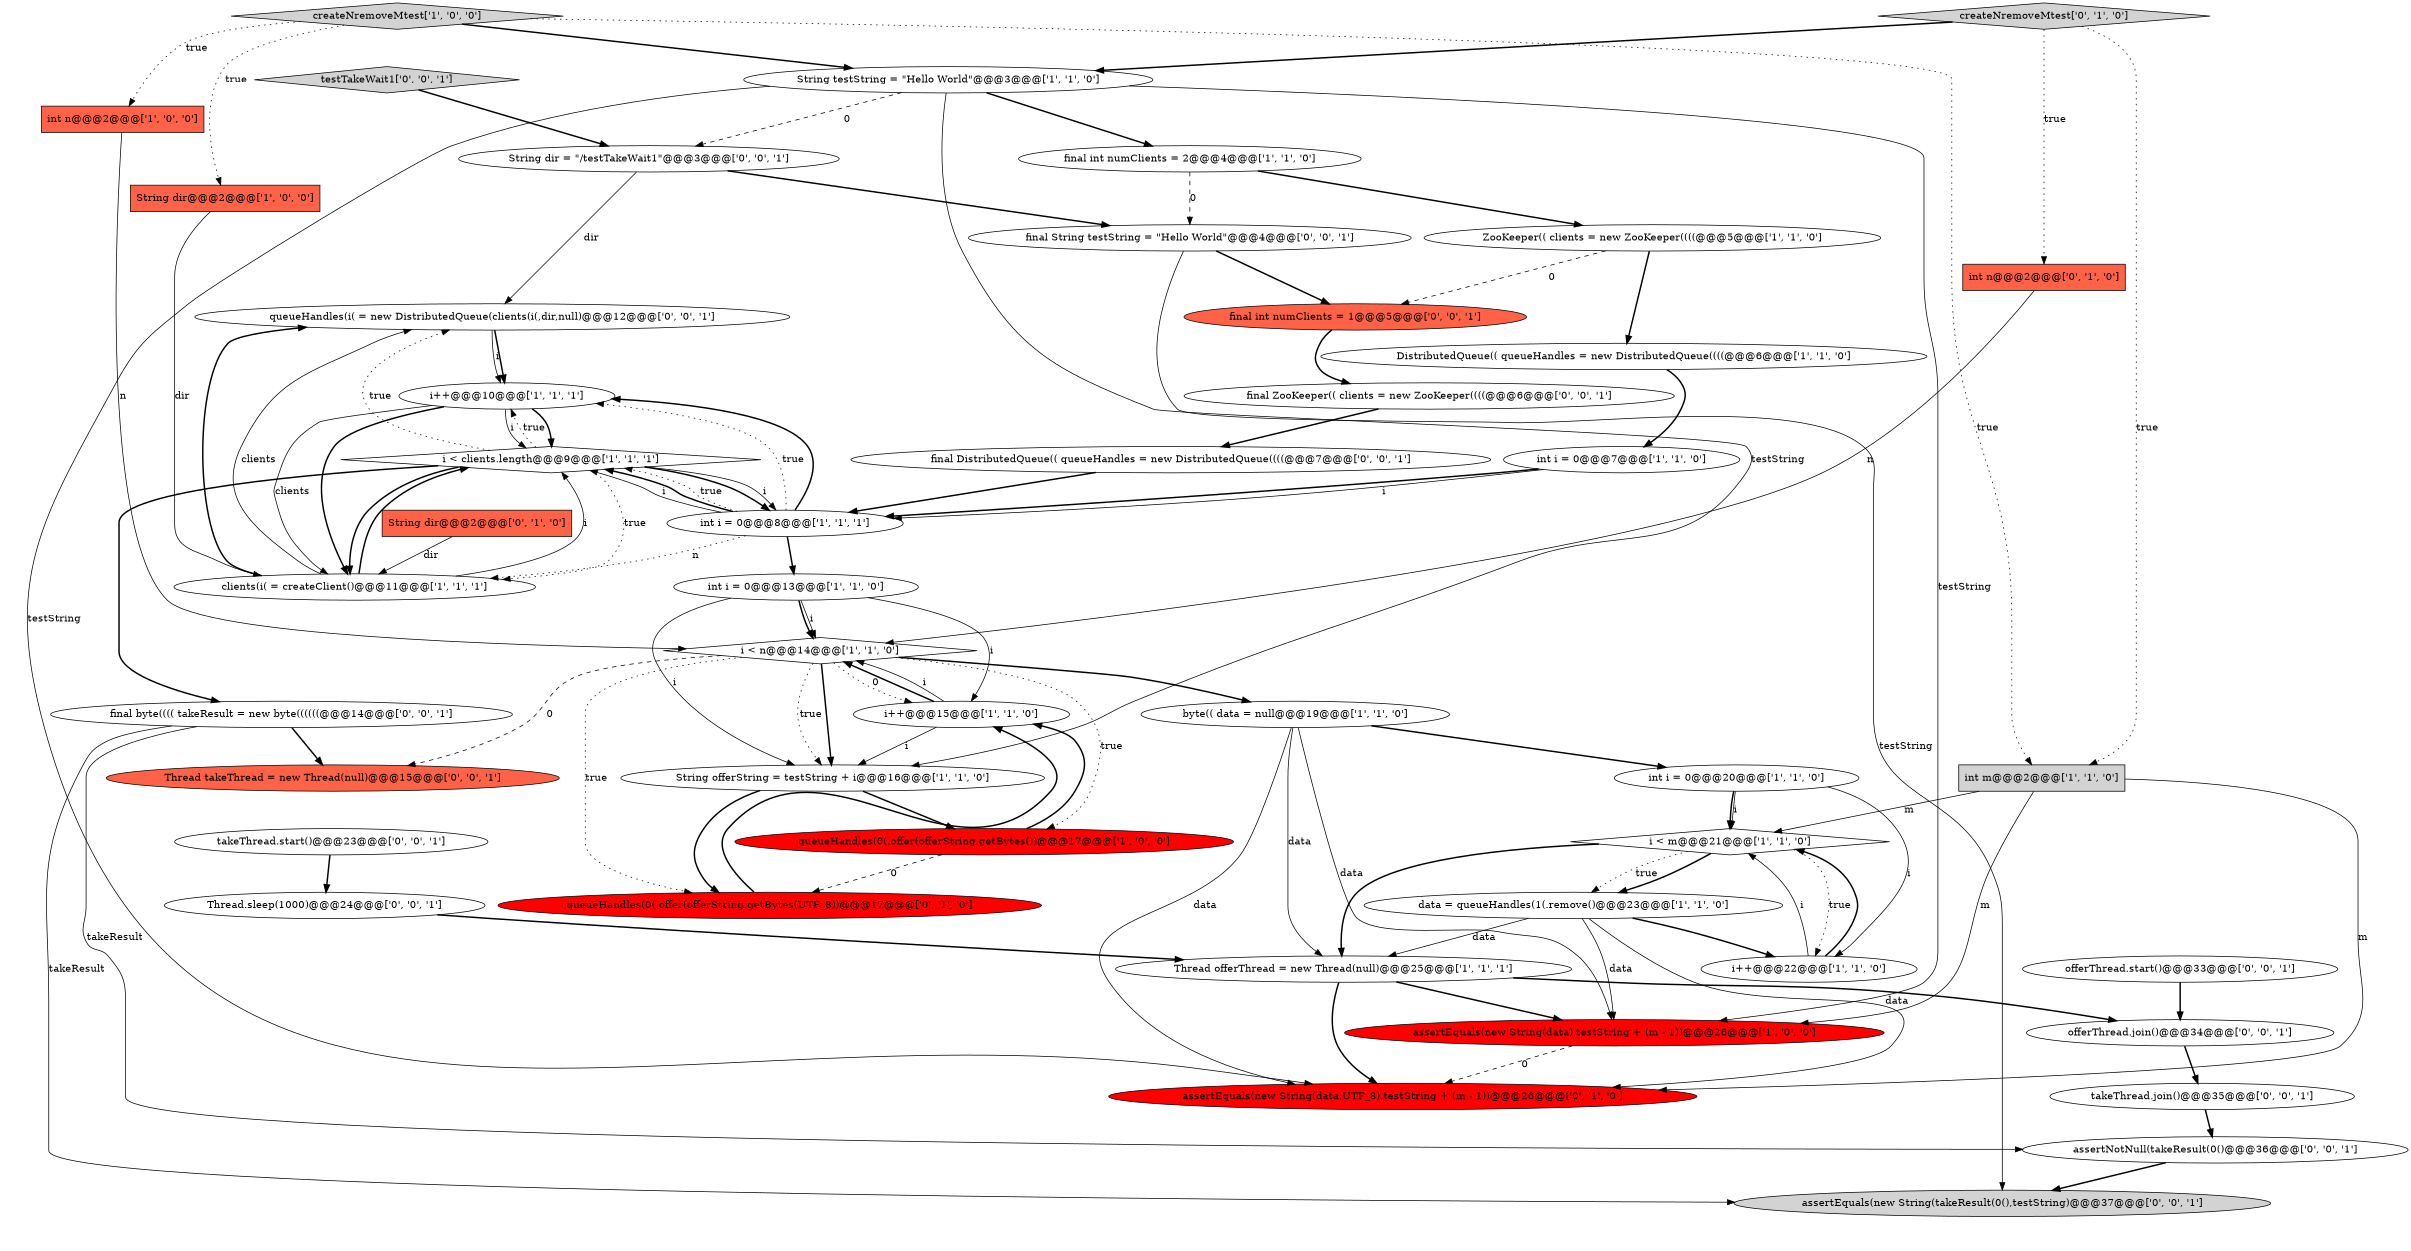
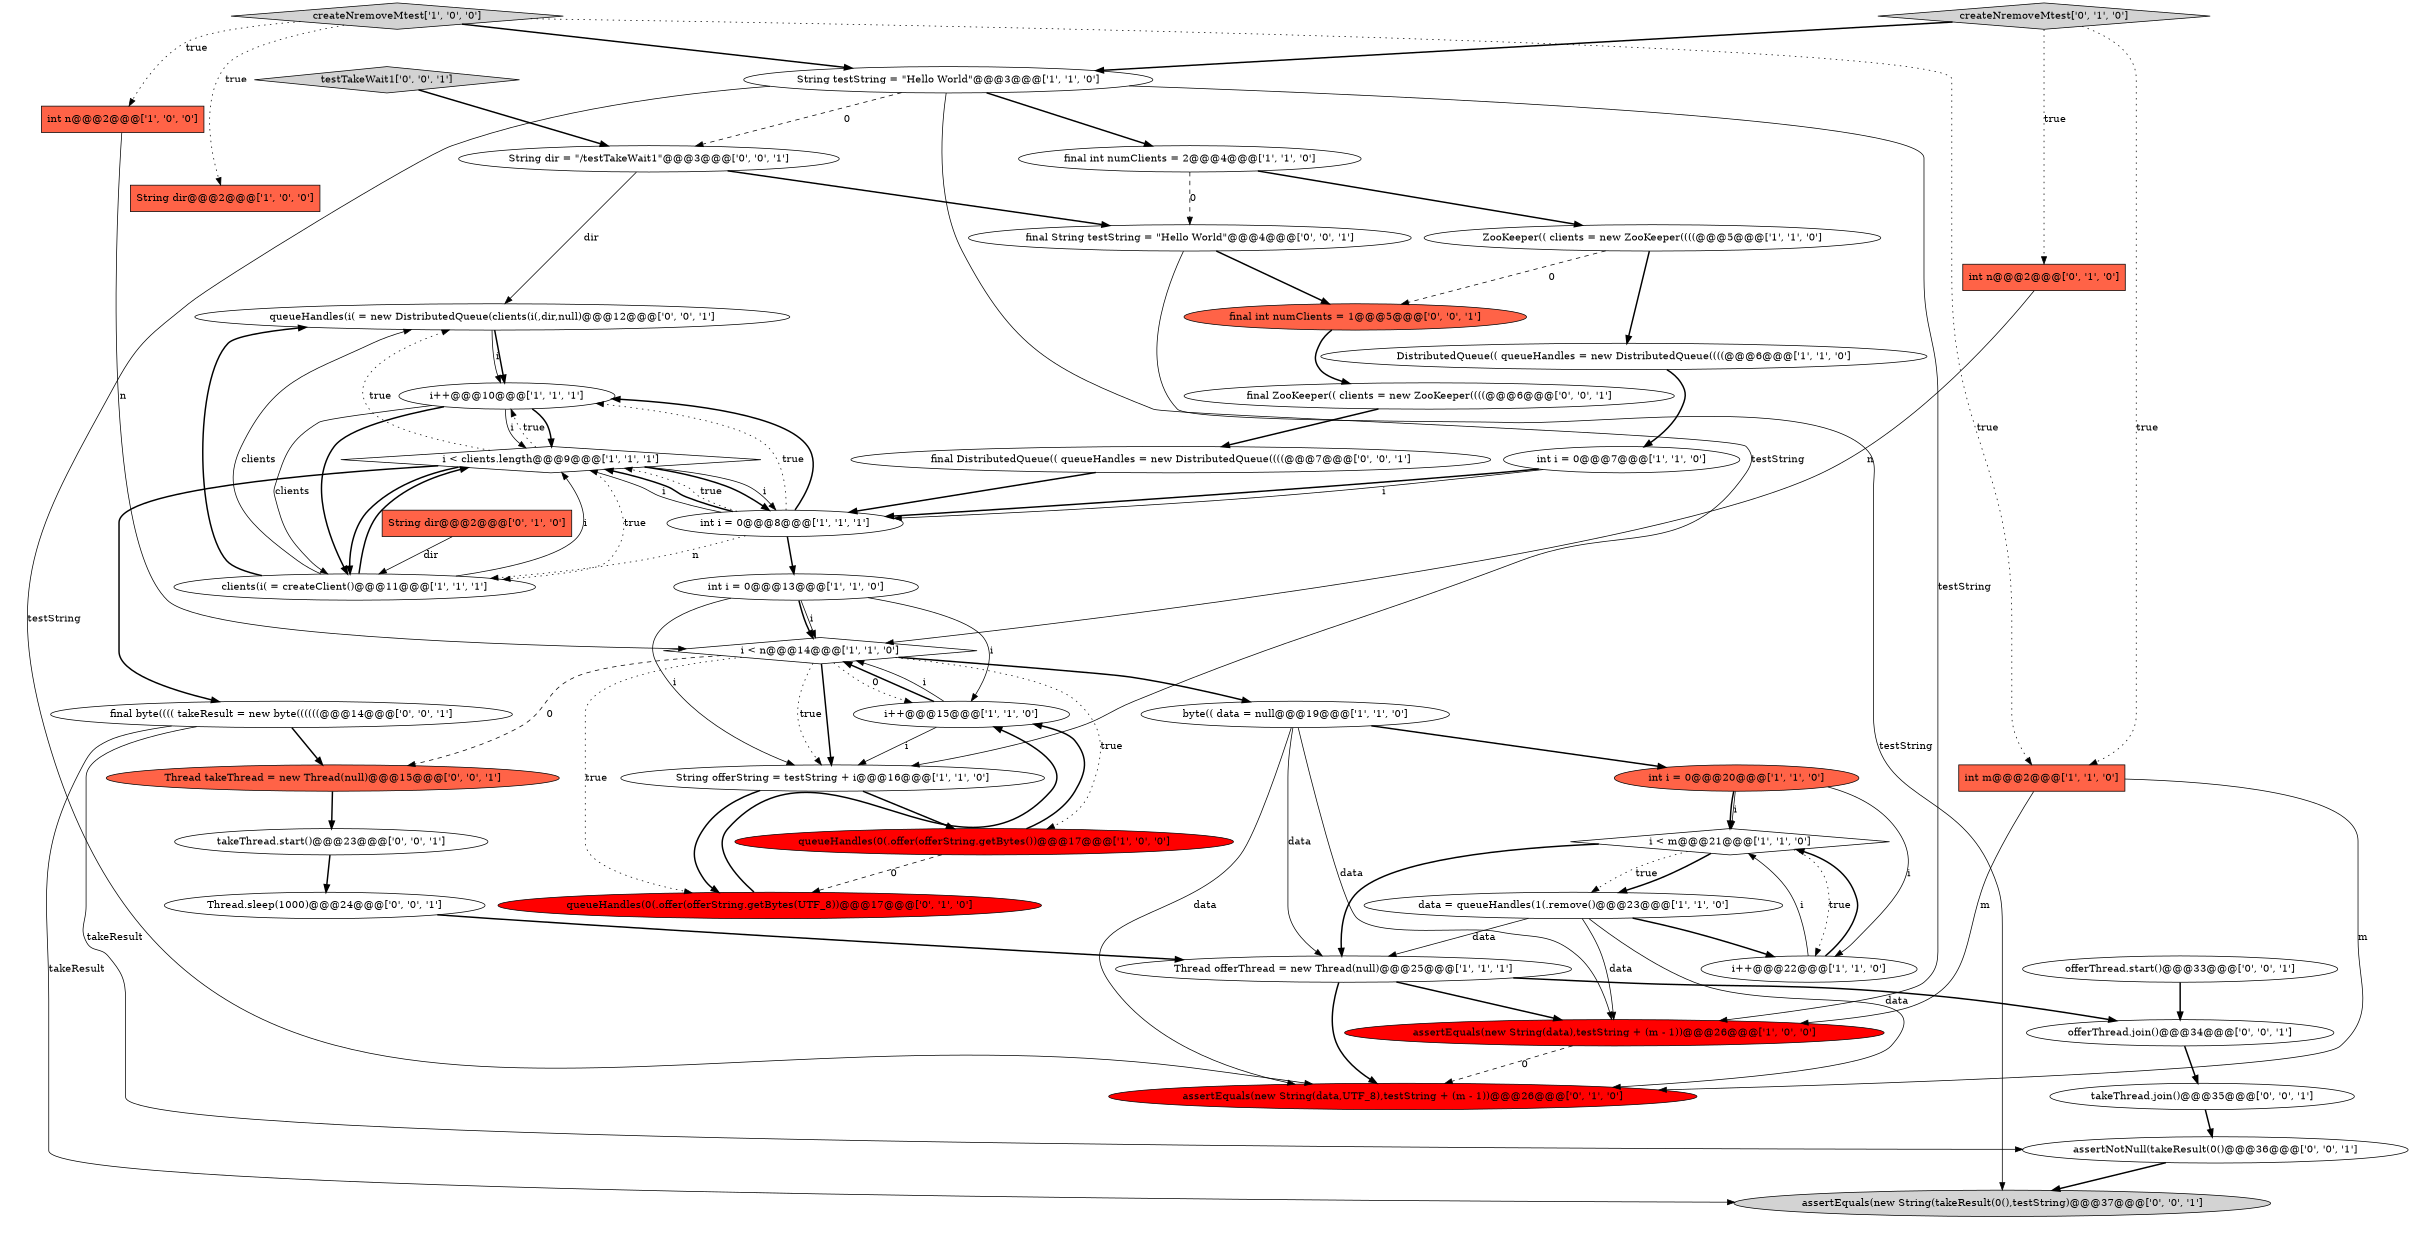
(175, 412) -> none
(1737, 778) -> (1737, 778)
(2042, 778) -> (2042, 778)
none -> (332, 806)
(1885, 810) -> none
